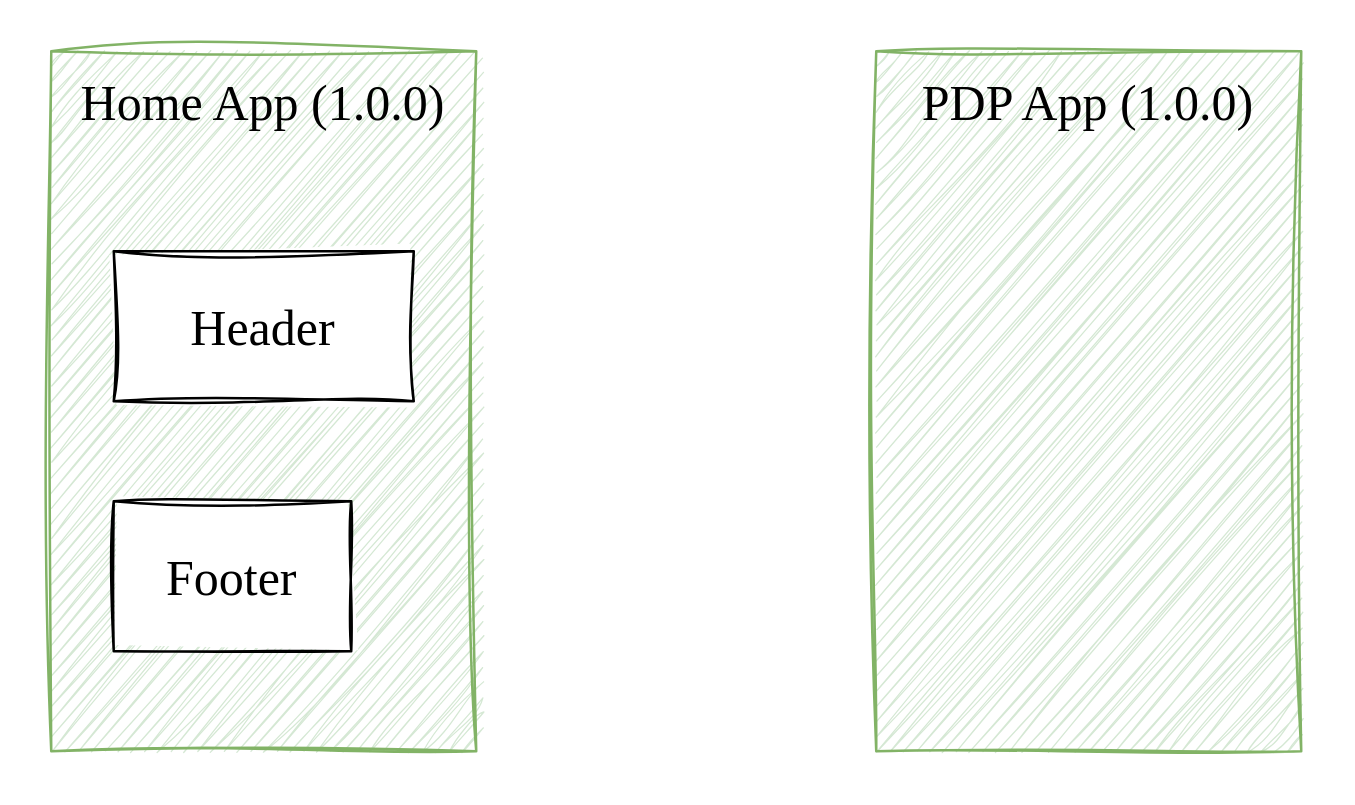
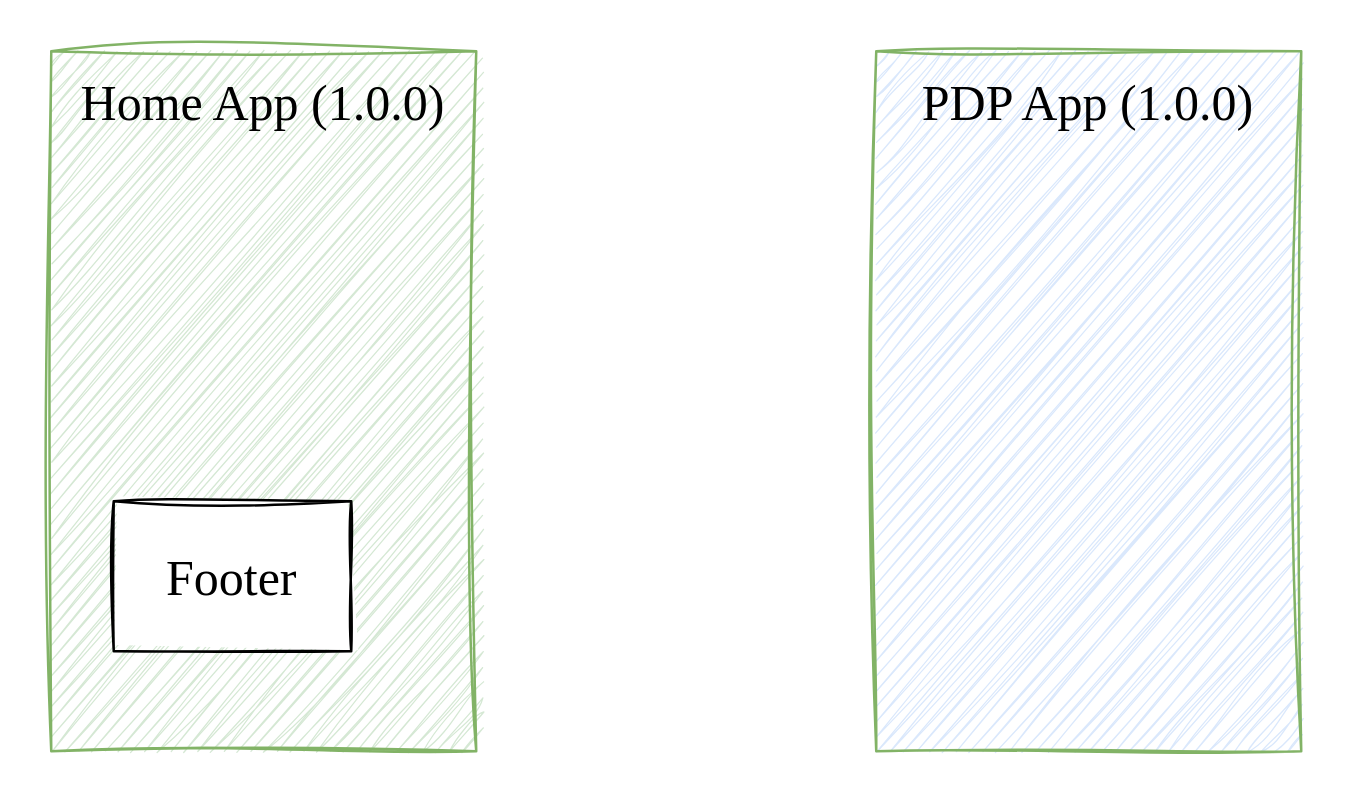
(264, 326) -> none
(1089, 401) -> (1089, 401)
